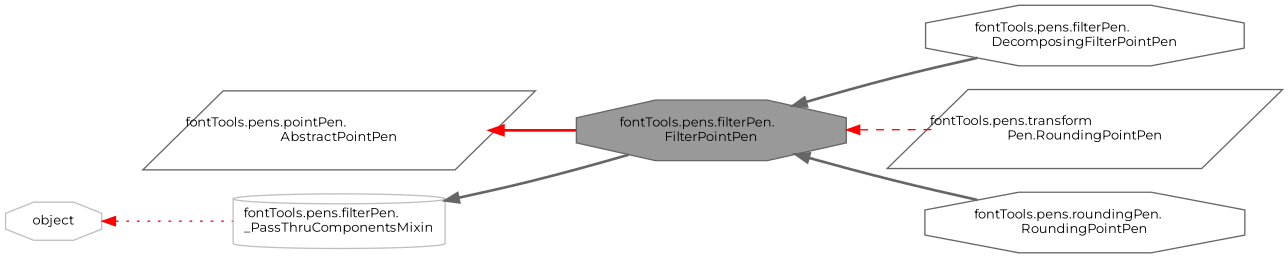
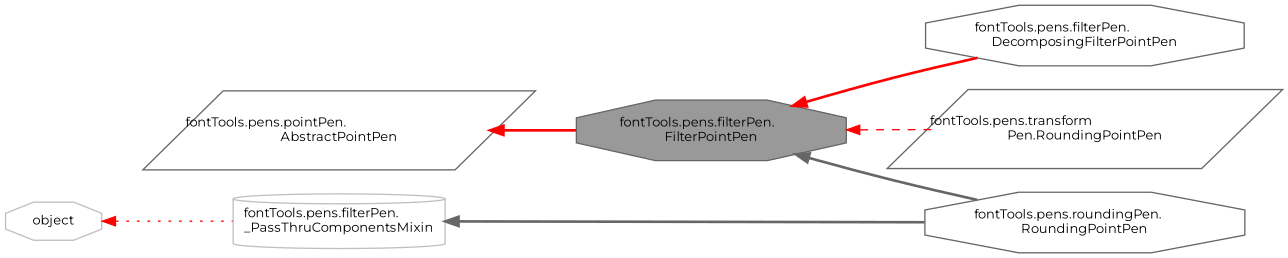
(891, 78) -> (891, 78)
(544, 178) -> (692, 222)
